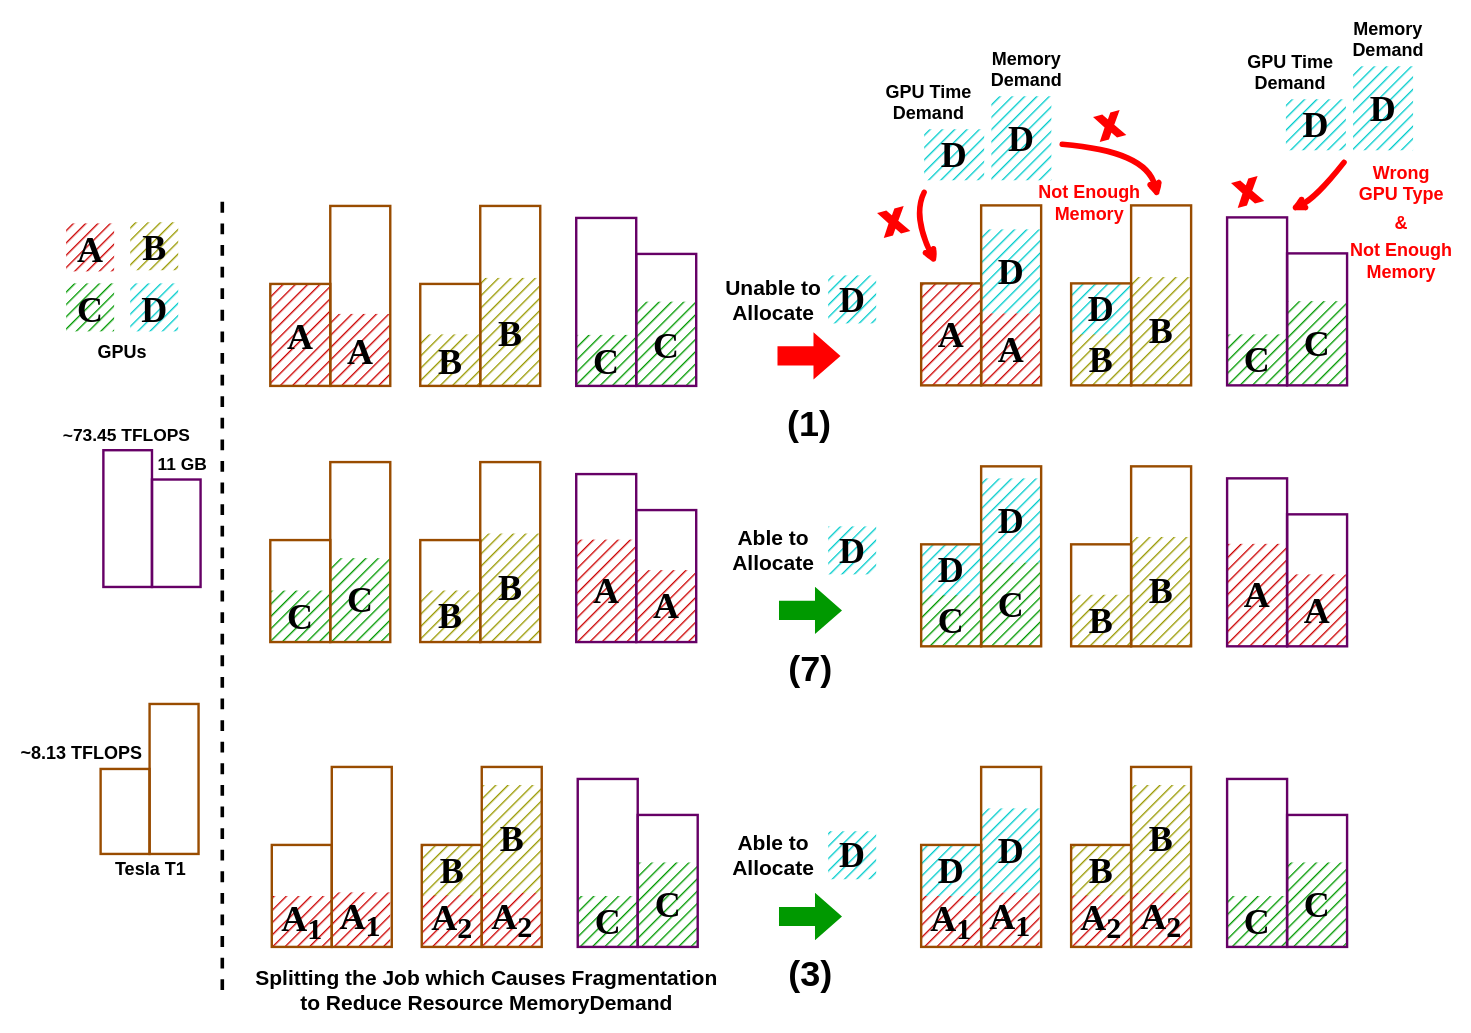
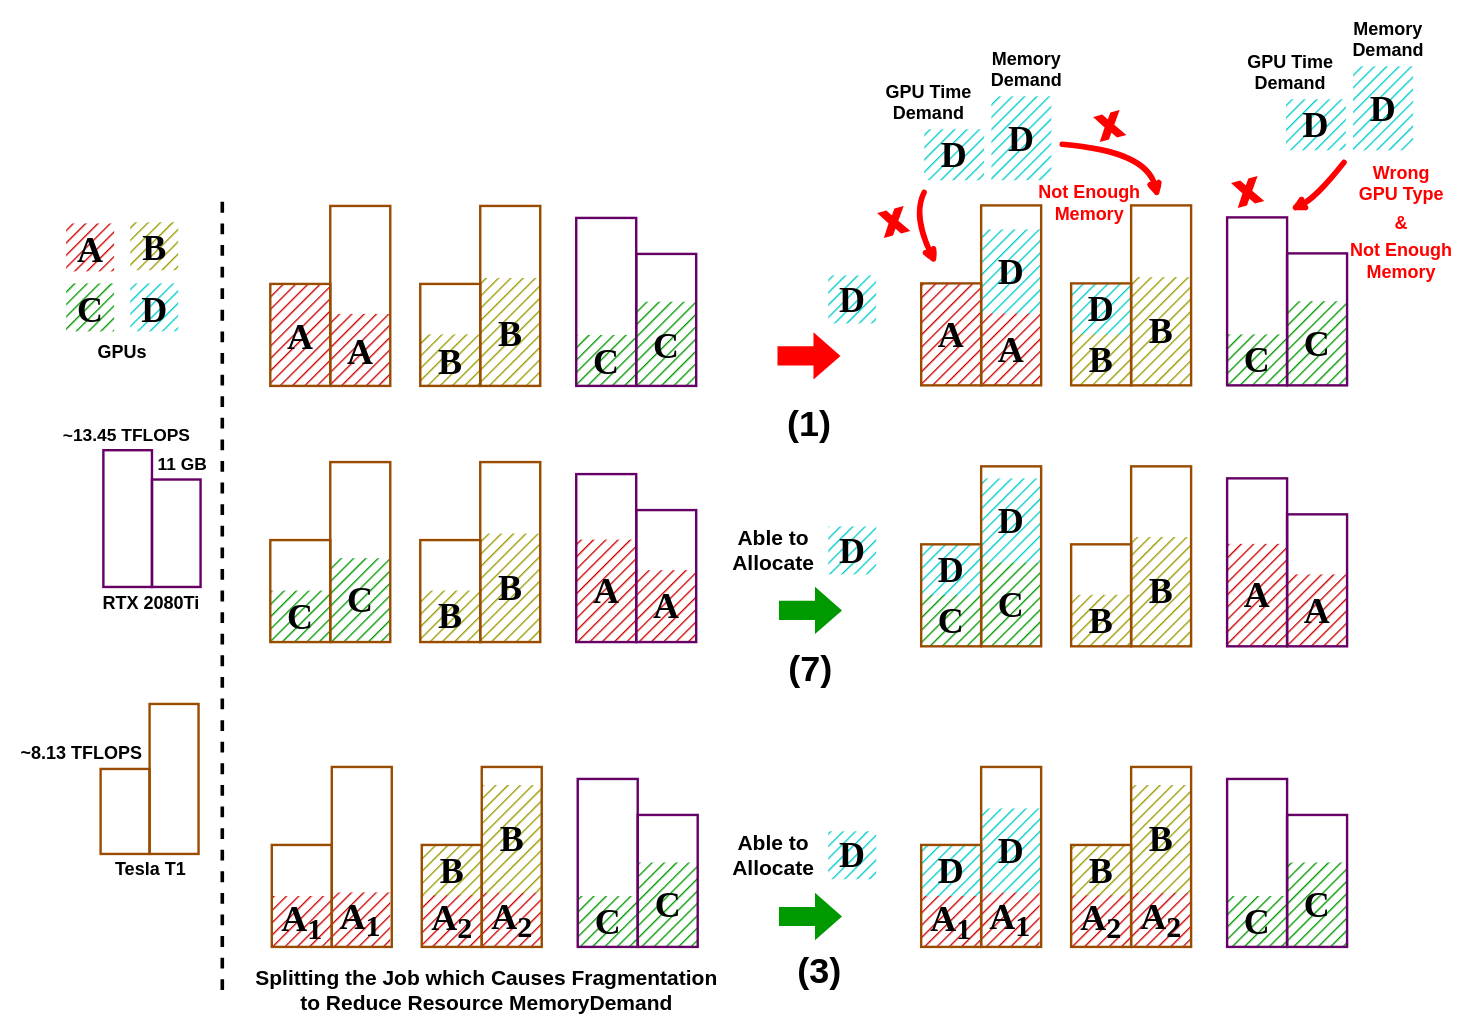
(773, 299) -> none
(127, 435) -> (127, 435)
none -> (151, 614)
(810, 974) -> (819, 971)
